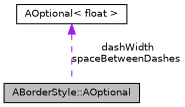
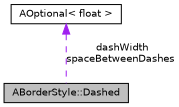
(72, 93) -> (66, 93)
